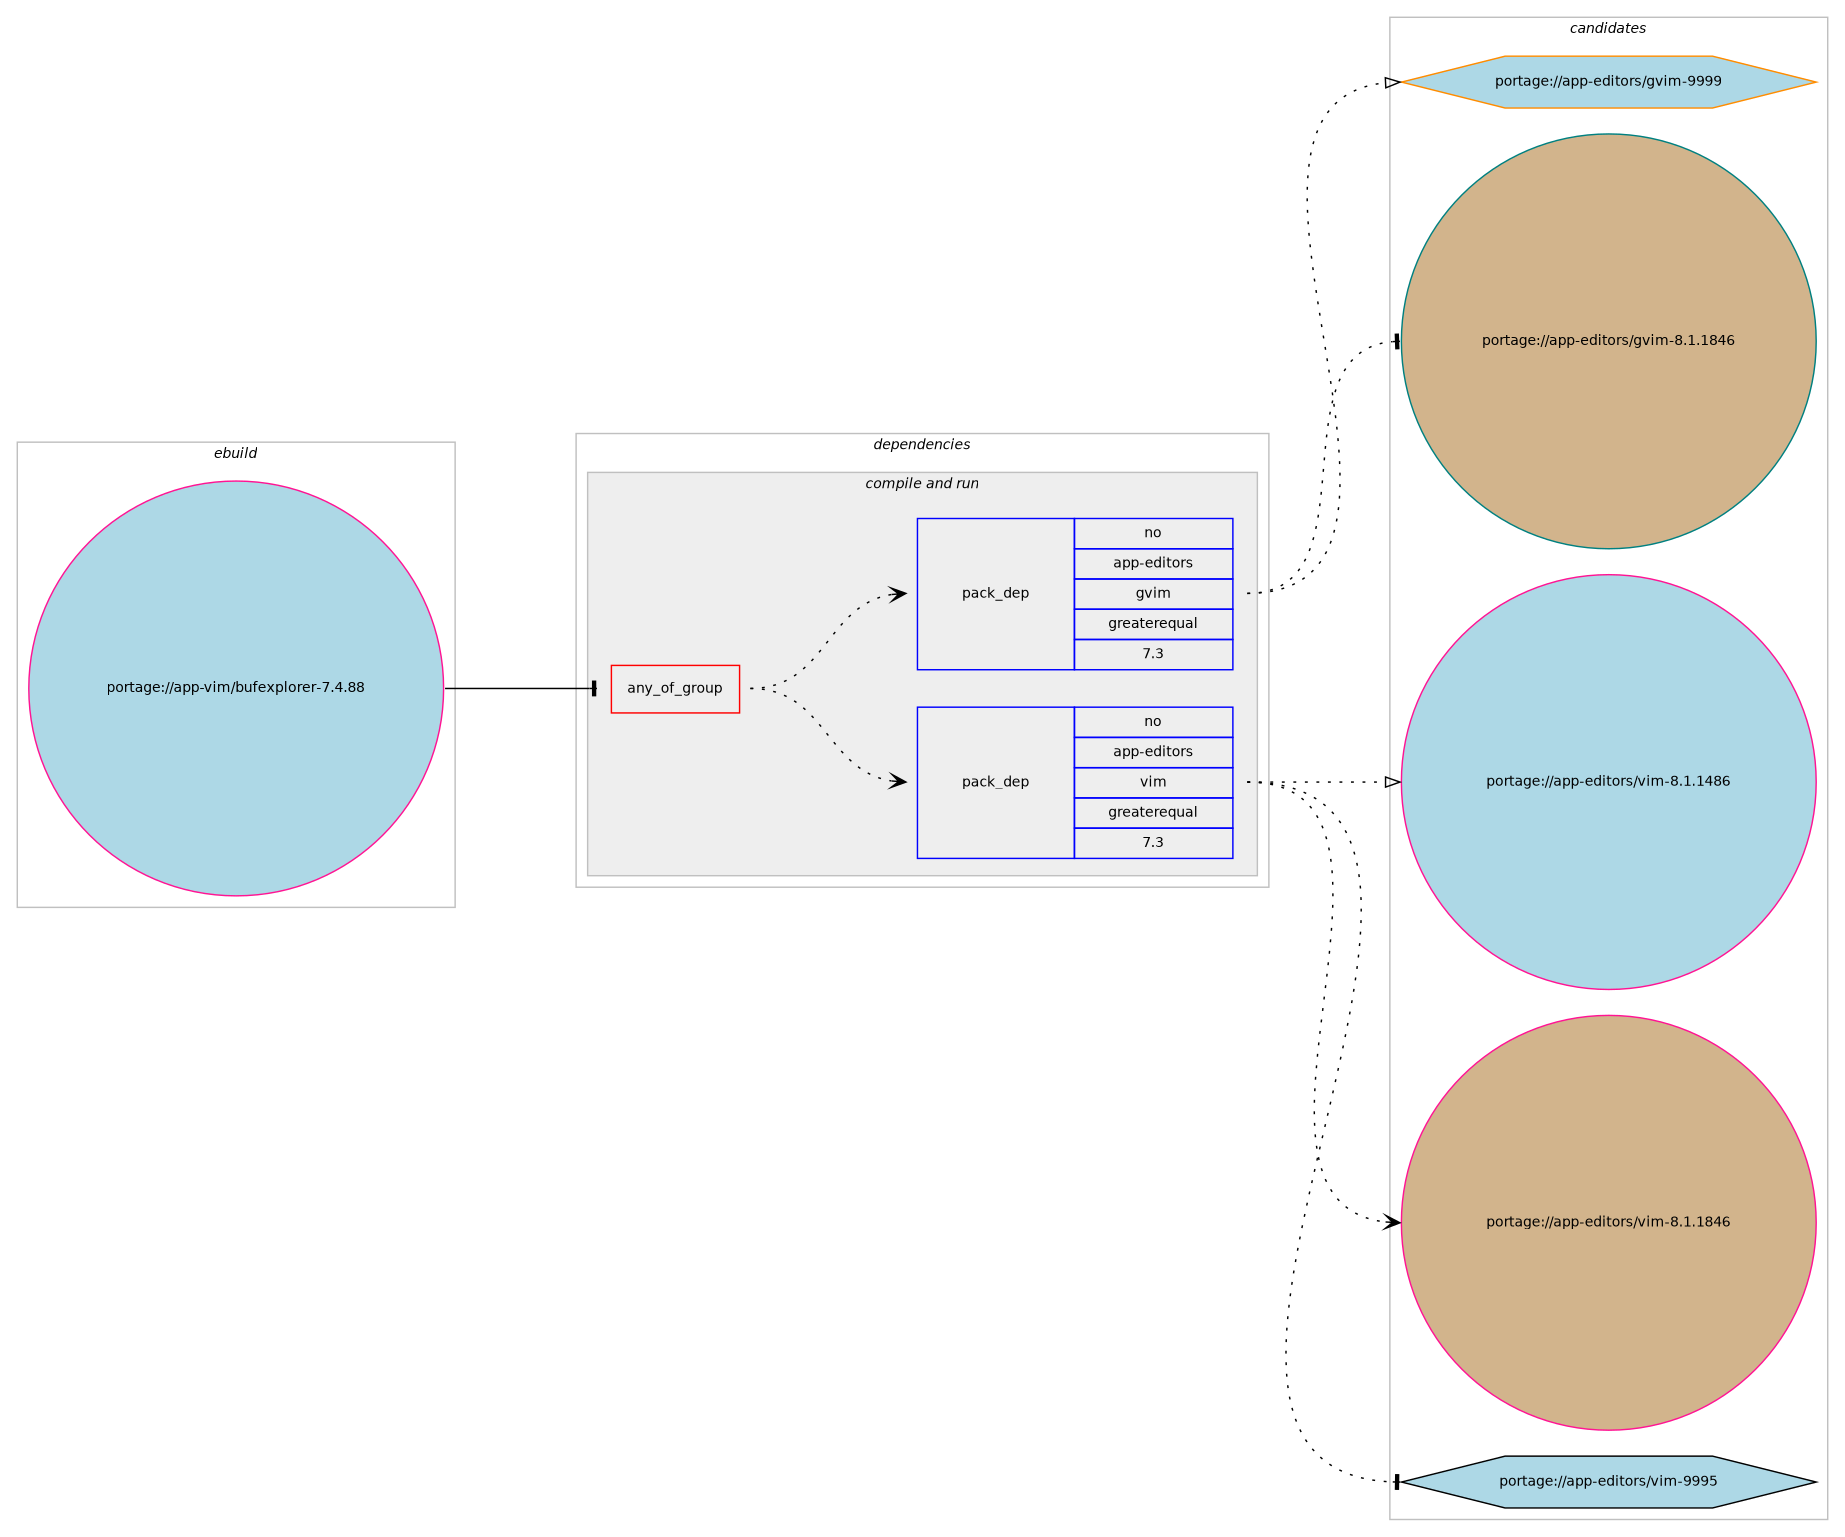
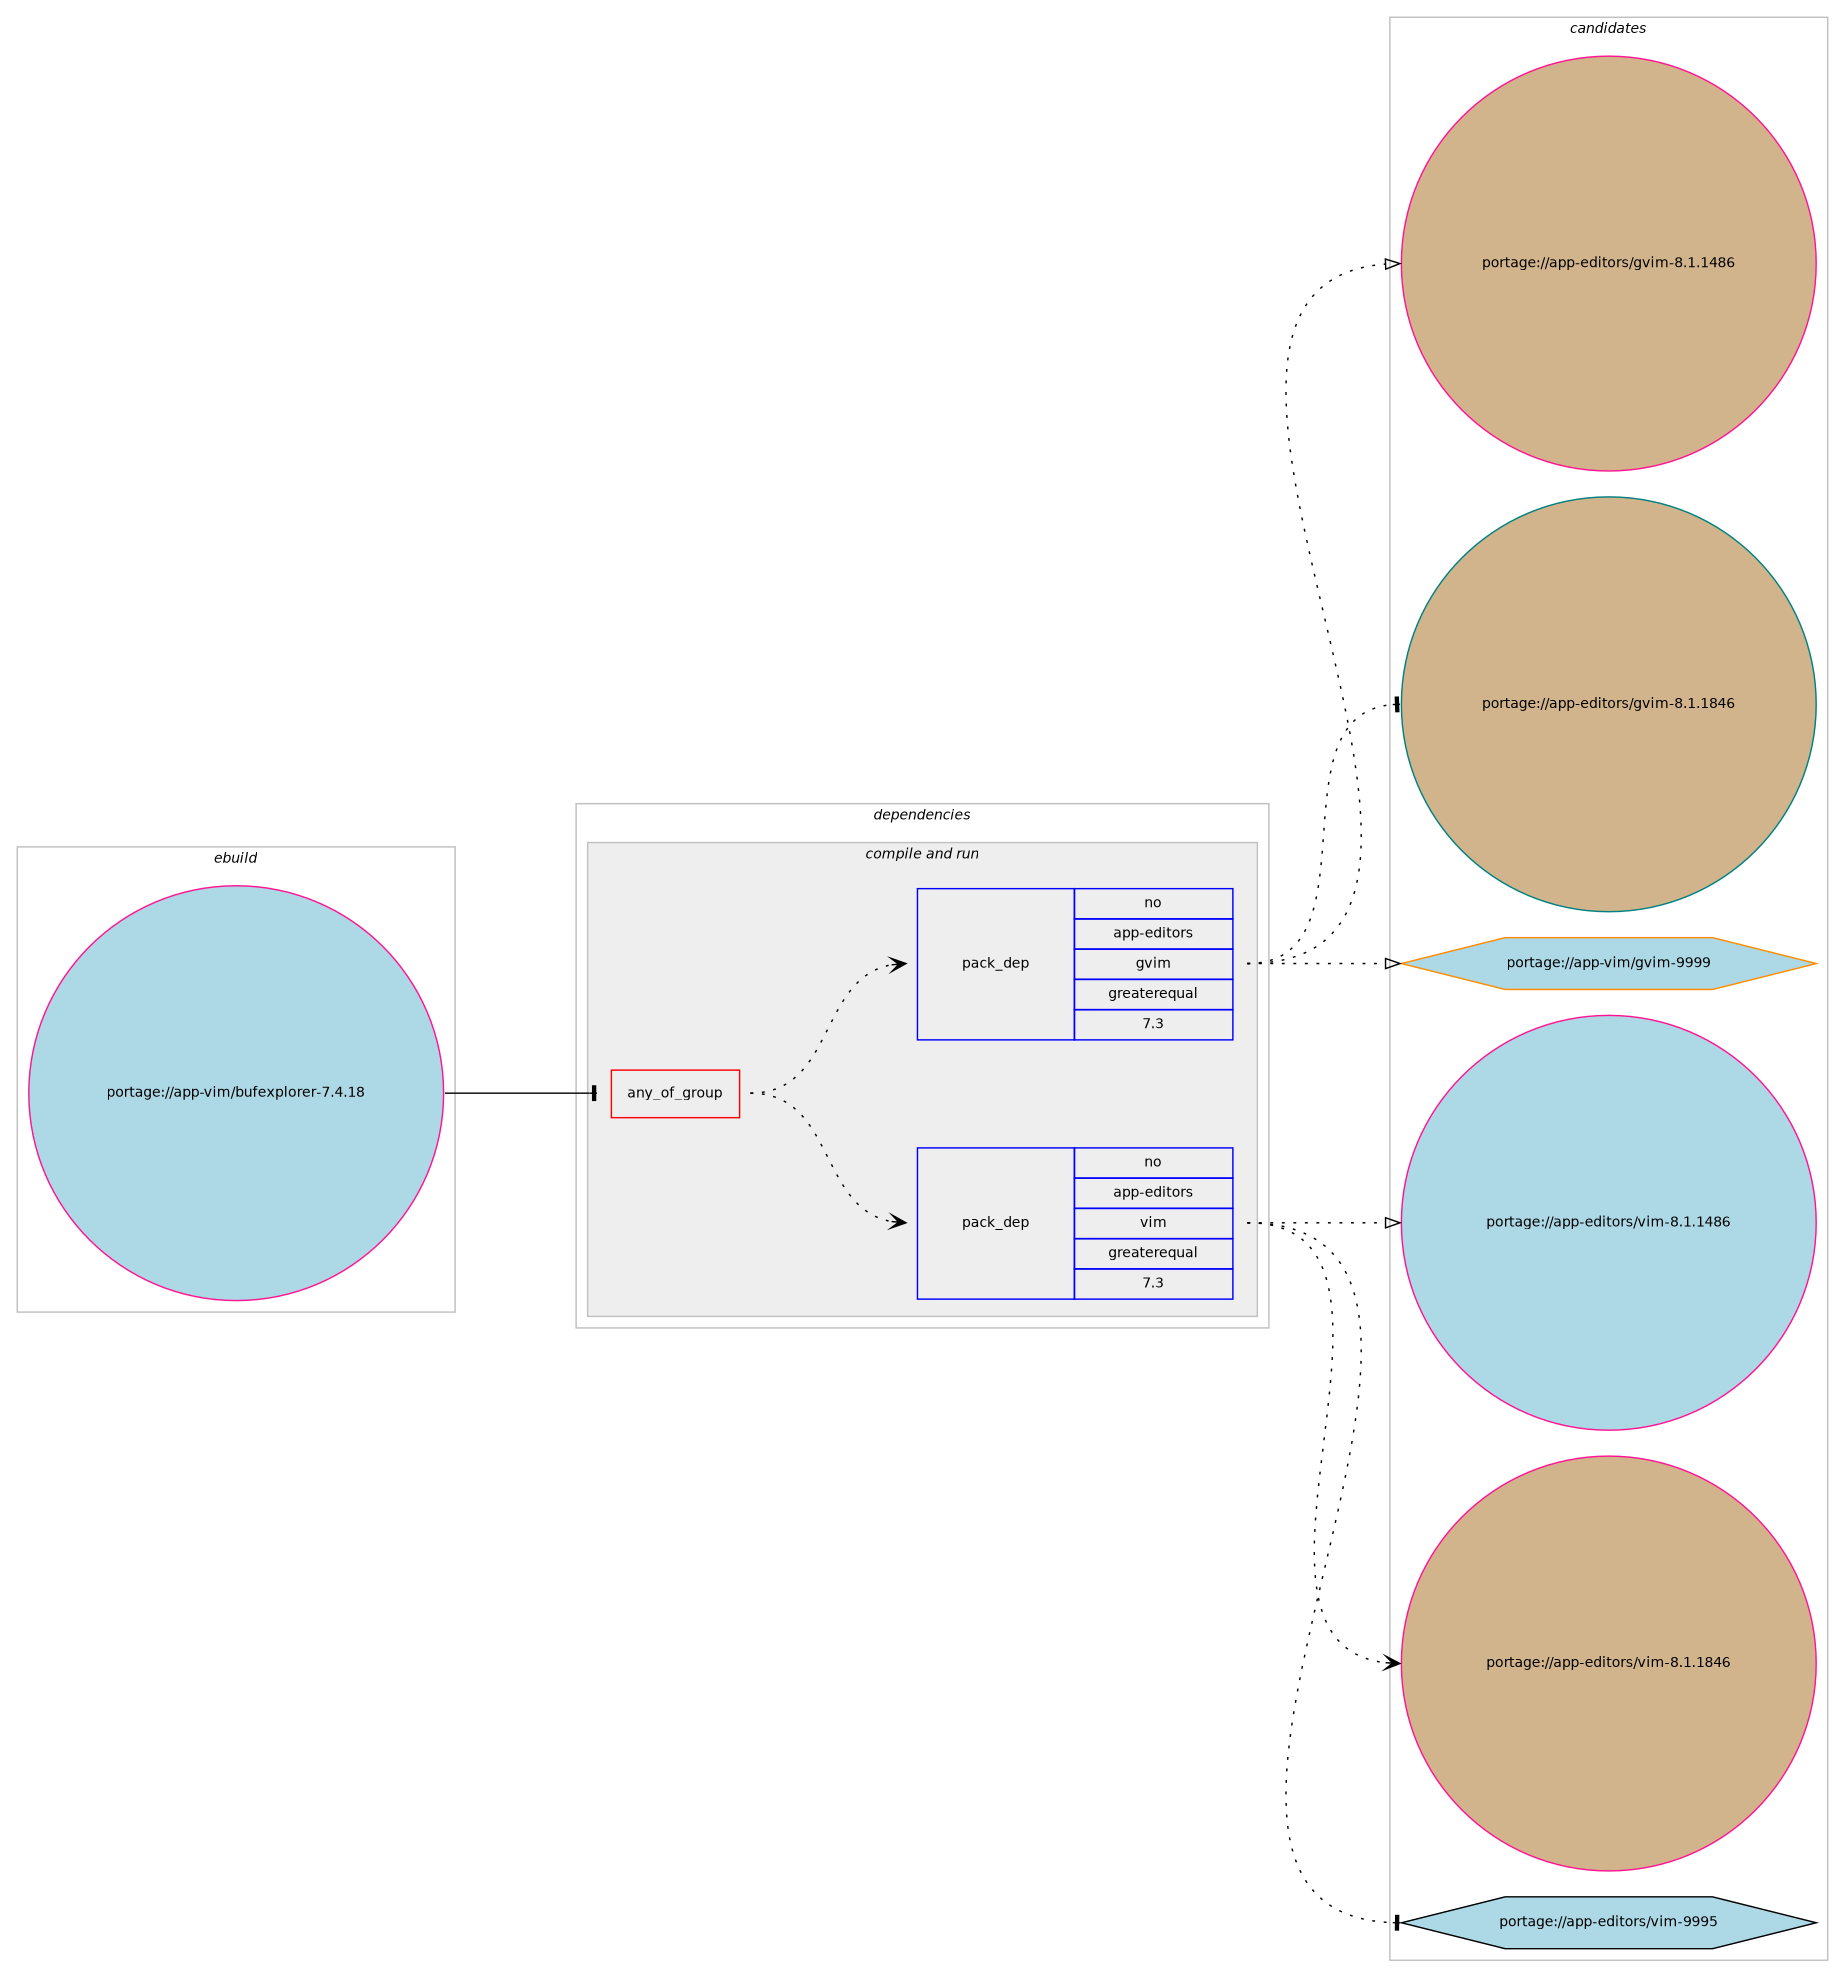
(1609, 82) -> (1609, 964)
none -> (1609, 264)
(236, 688) -> (236, 1093)
